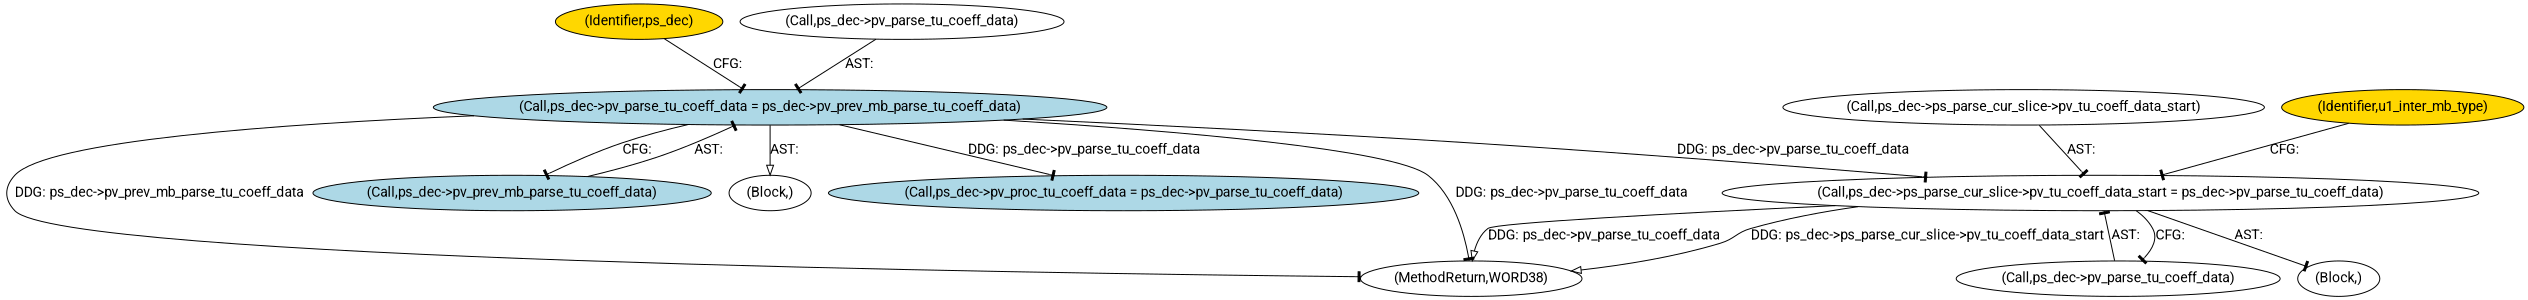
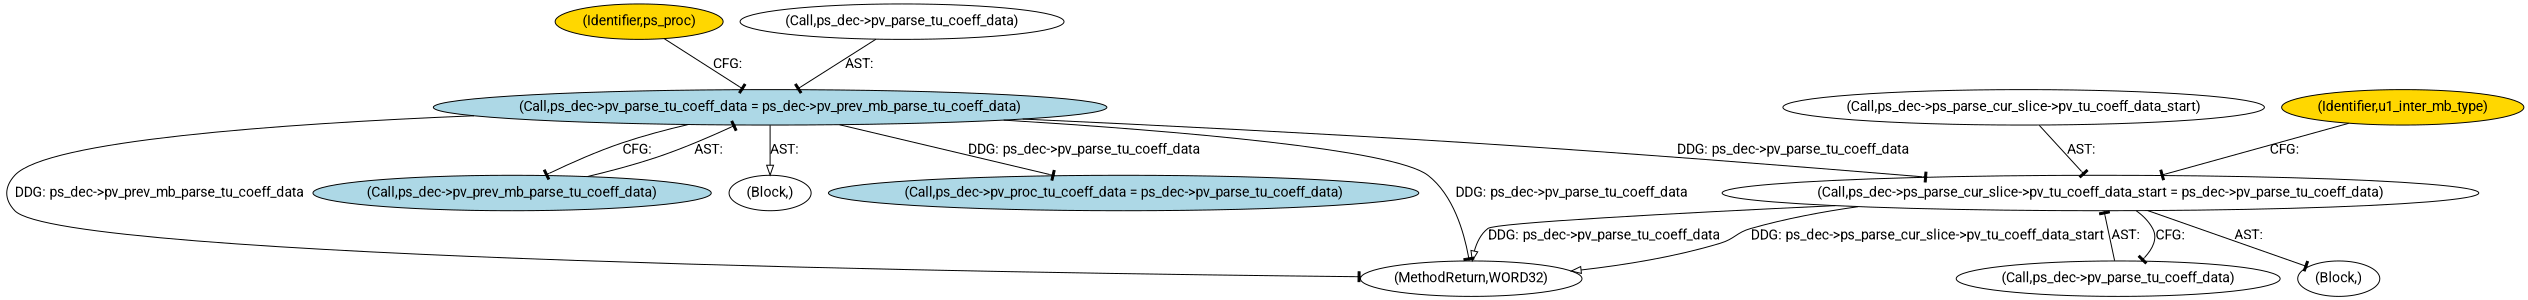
(639, 22) -> (639, 22)
(1471, 279) -> (1471, 279)
